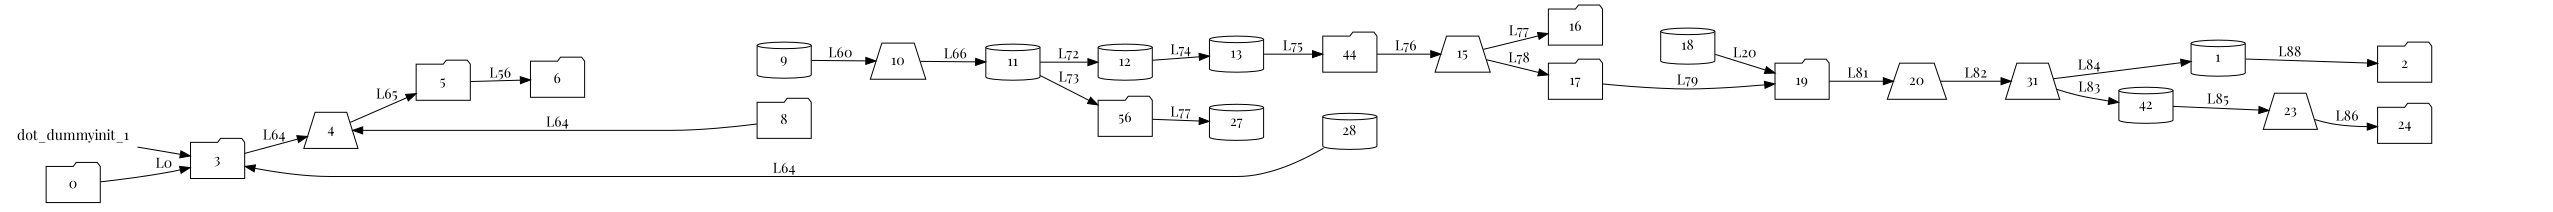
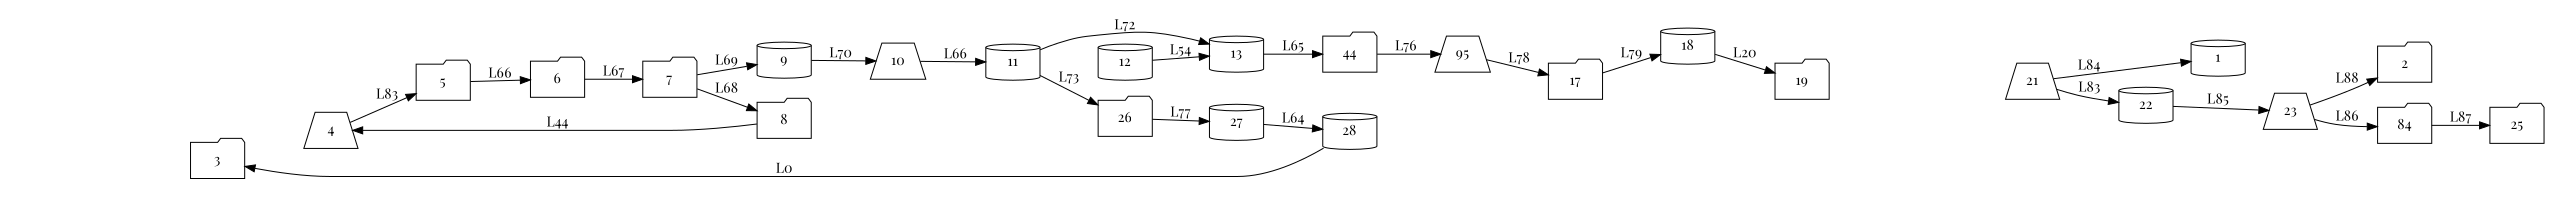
(1575, 27) -> none
(1293, 47) -> (1293, 47)
(1181, 51) -> (1181, 51)
(841, 54) -> (841, 54)
(1463, 54) -> (1463, 54)
(2306, 61) -> (2339, 94)
(1064, 62) -> (1119, 33)
(500, 74) -> (500, 74)
none -> (670, 79)
(1917, 81) -> none
(2033, 81) -> (2033, 81)
(1684, 89) -> (1627, 65)
(387, 95) -> (387, 95)
(2146, 105) -> (2146, 105)
(1125, 118) -> (1125, 118)
(558, 123) -> (558, 123)
(2405, 125) -> (2405, 125)
none -> (2517, 125)
none -> (1288, 126)
(73, 136) -> none
(271, 146) -> none
(784, 169) -> (784, 169)
(73, 185) -> none
